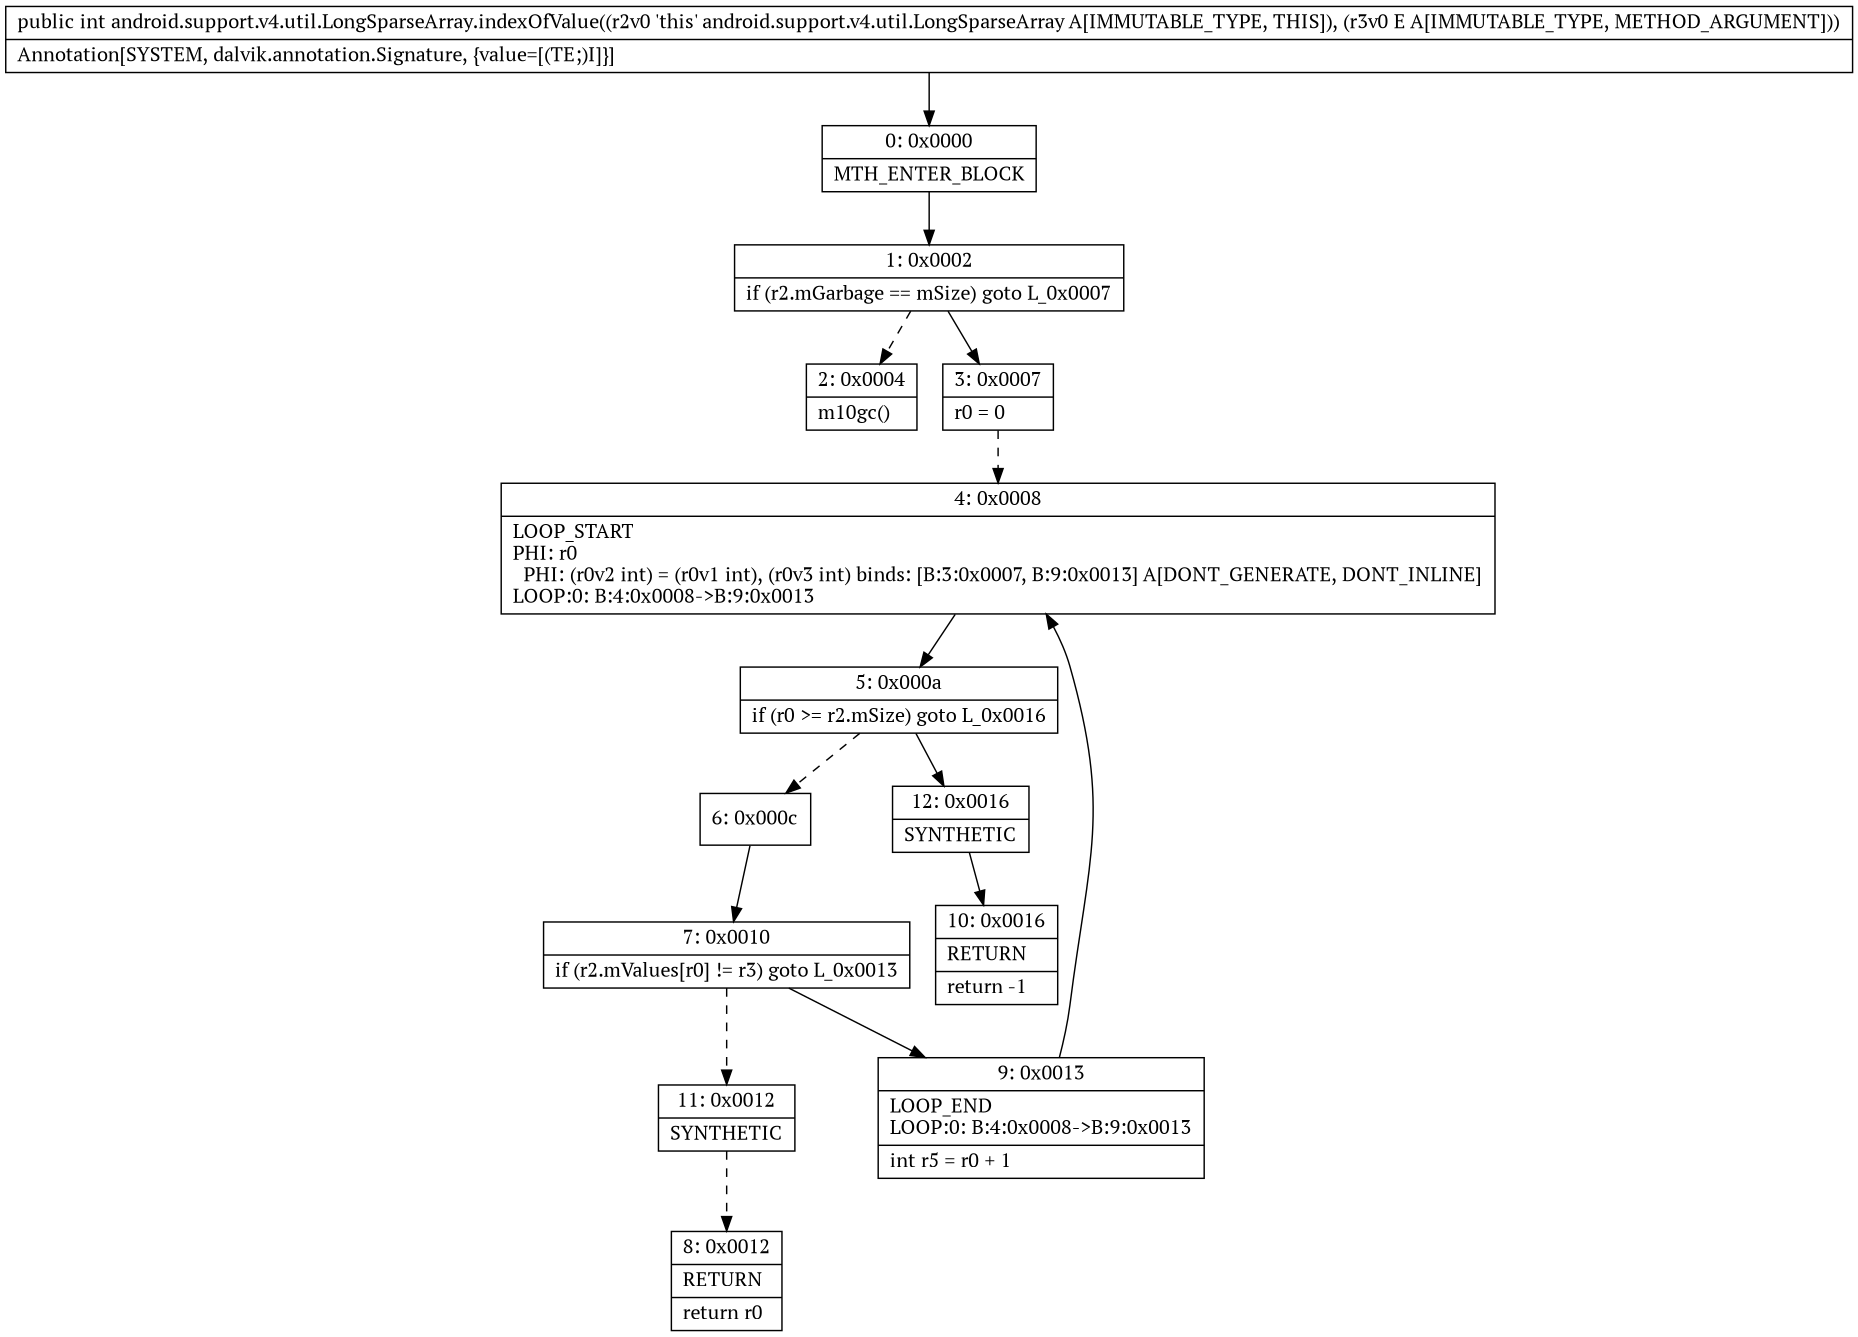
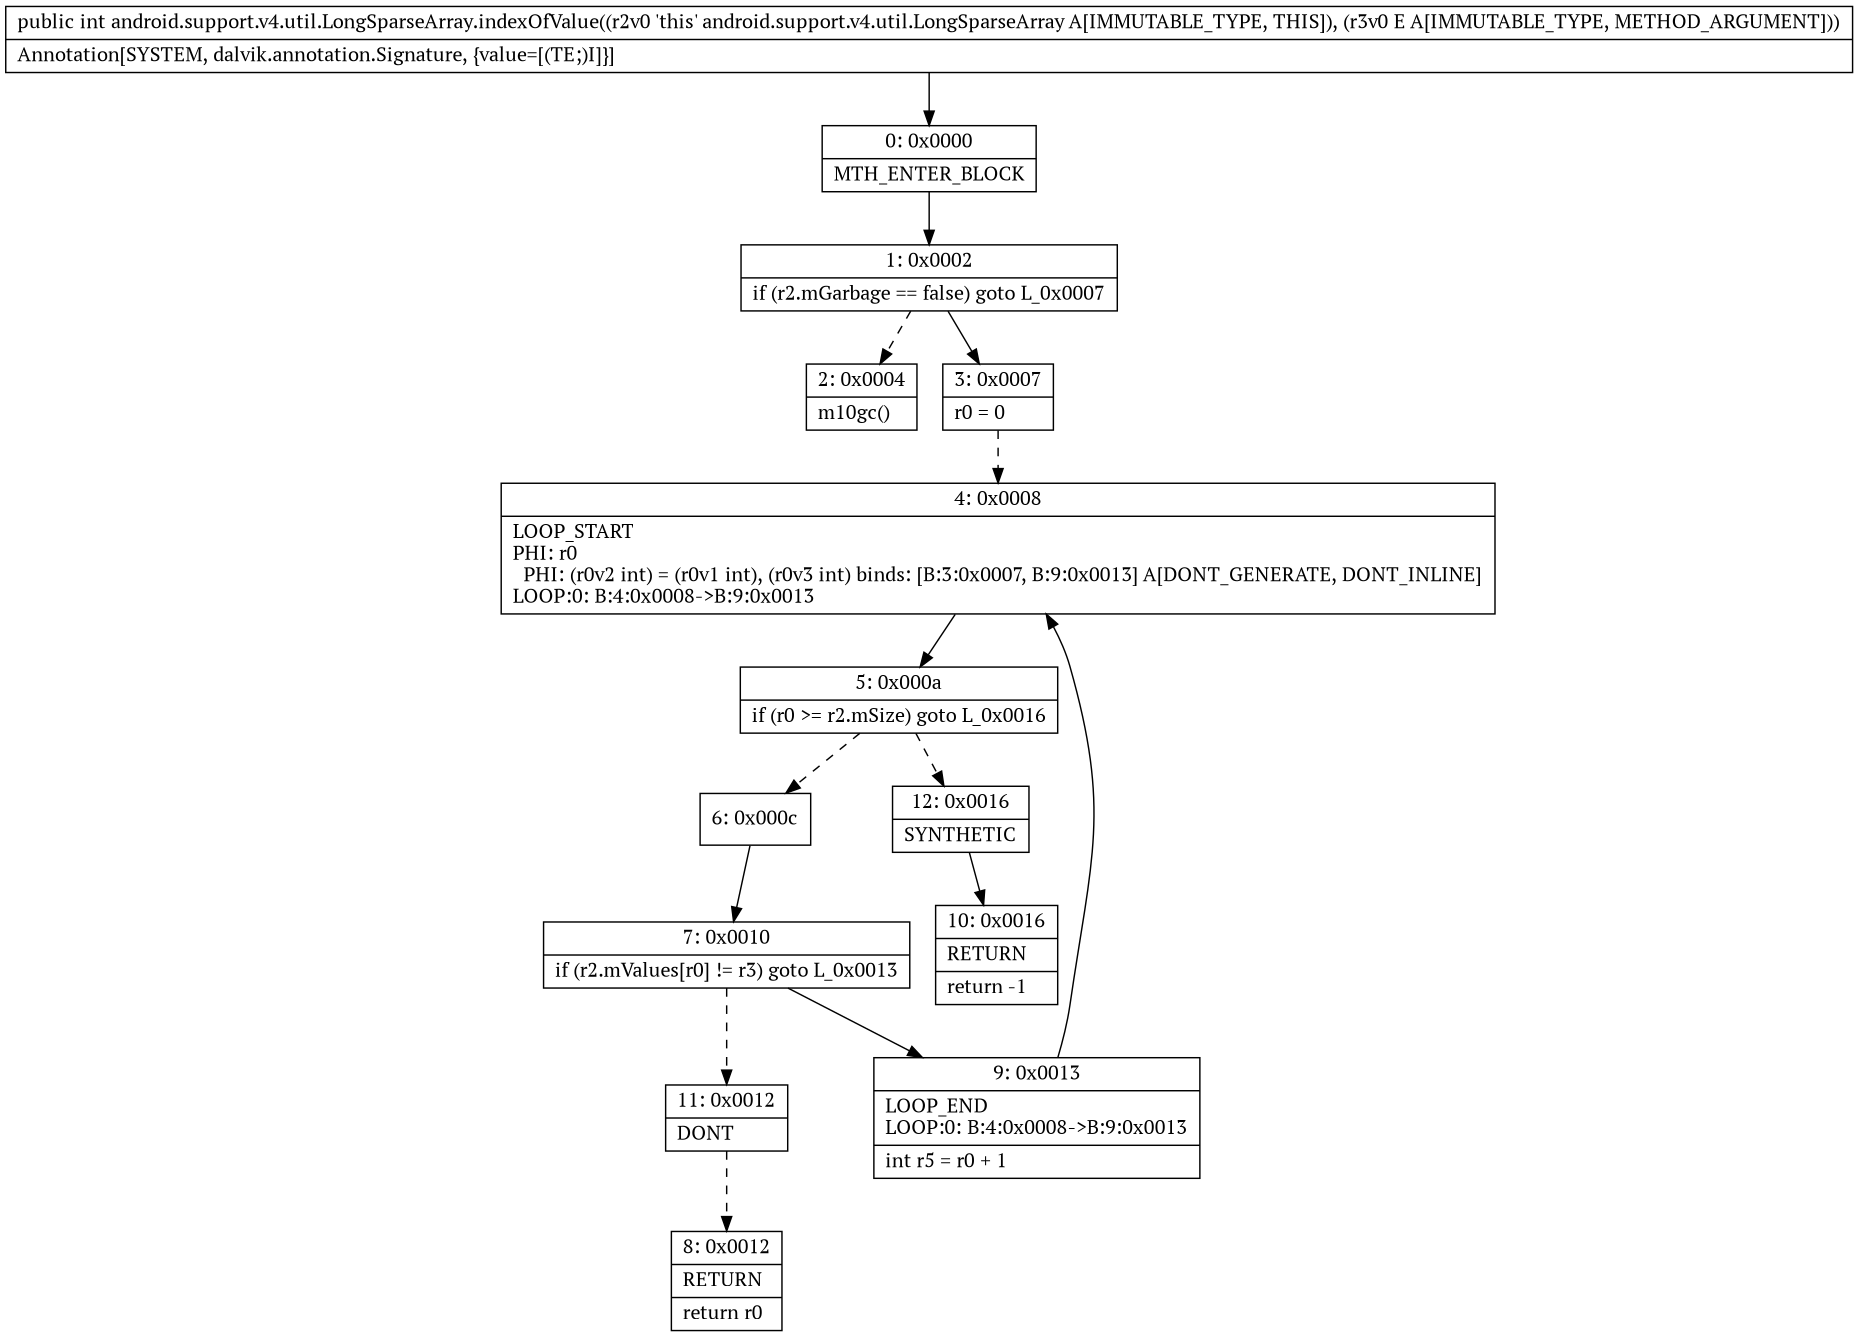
(929, 294) -> (929, 294)
(926, 753) -> (926, 753)
(727, 1134) -> (706, 1134)
